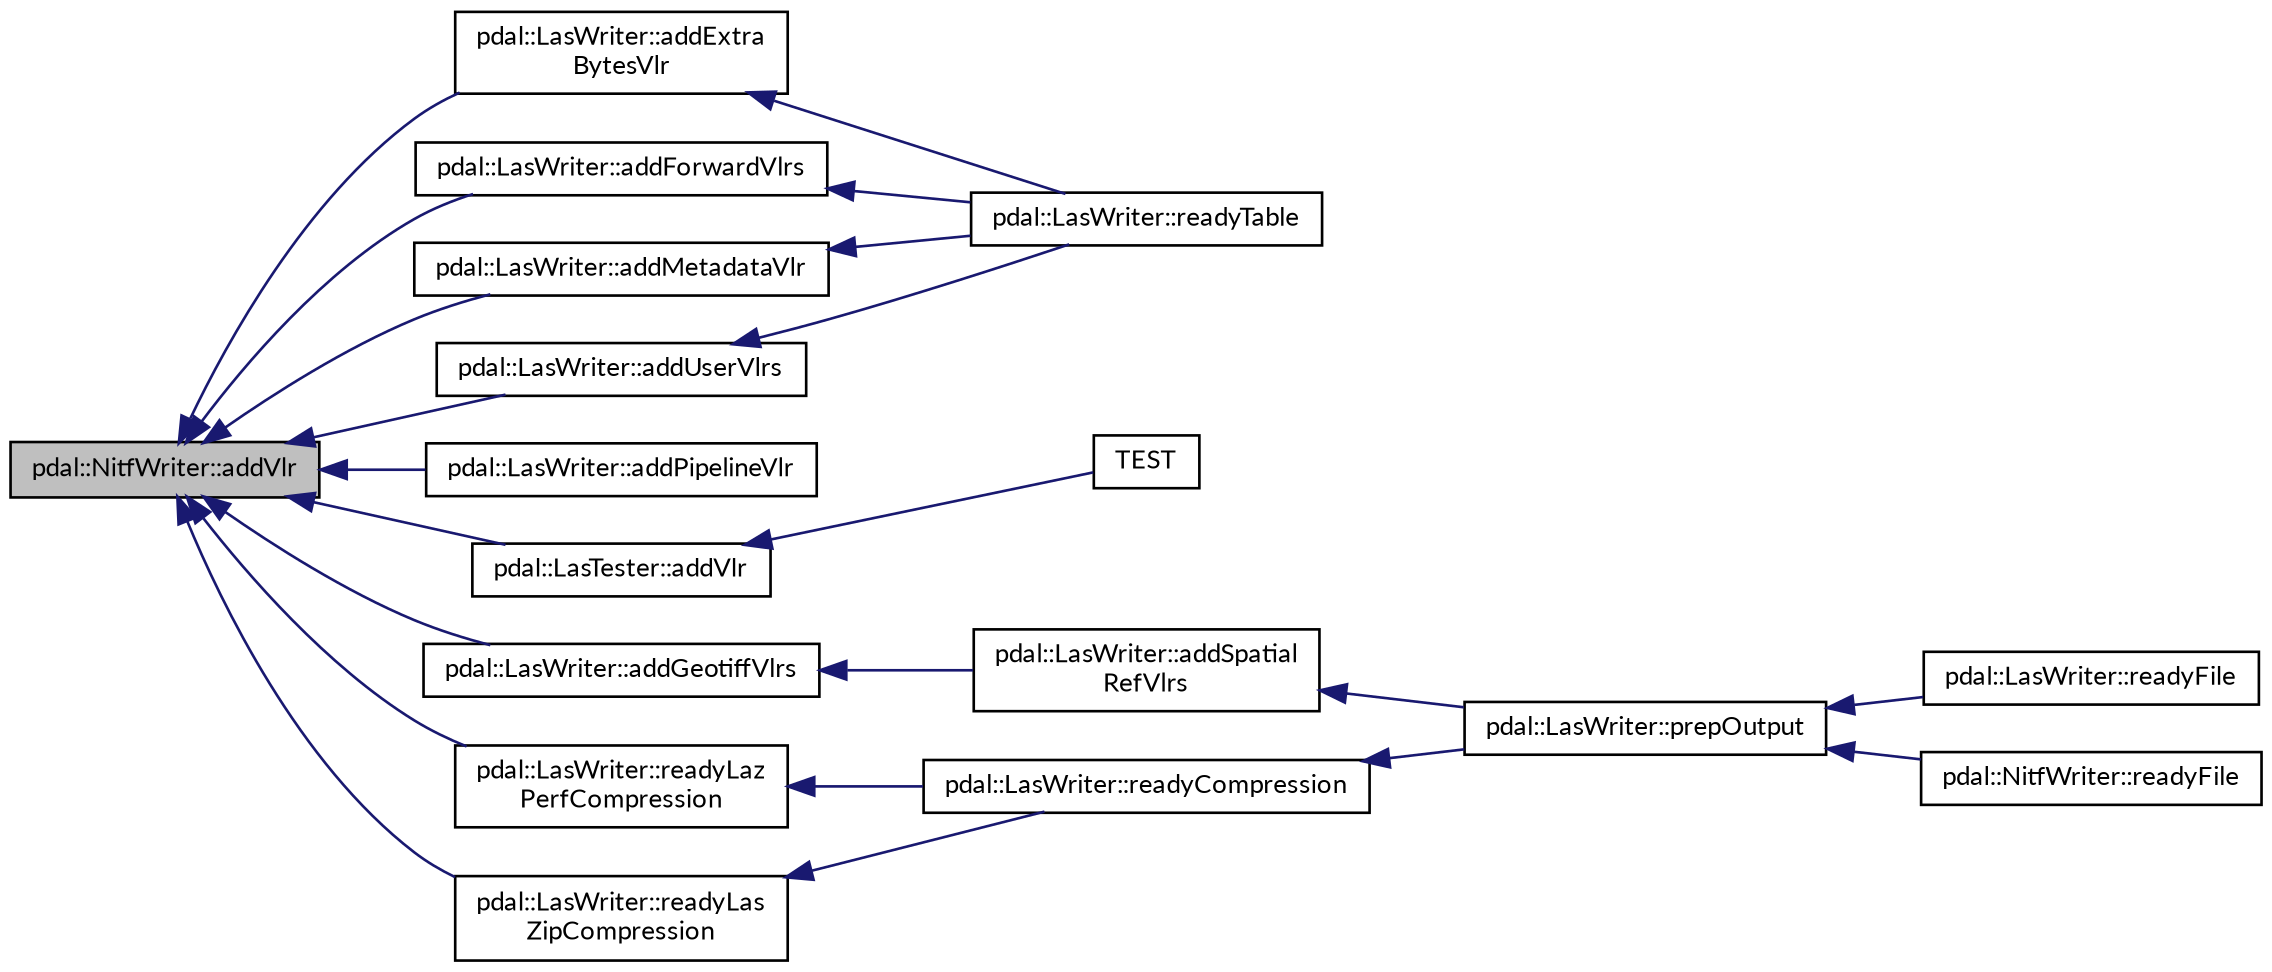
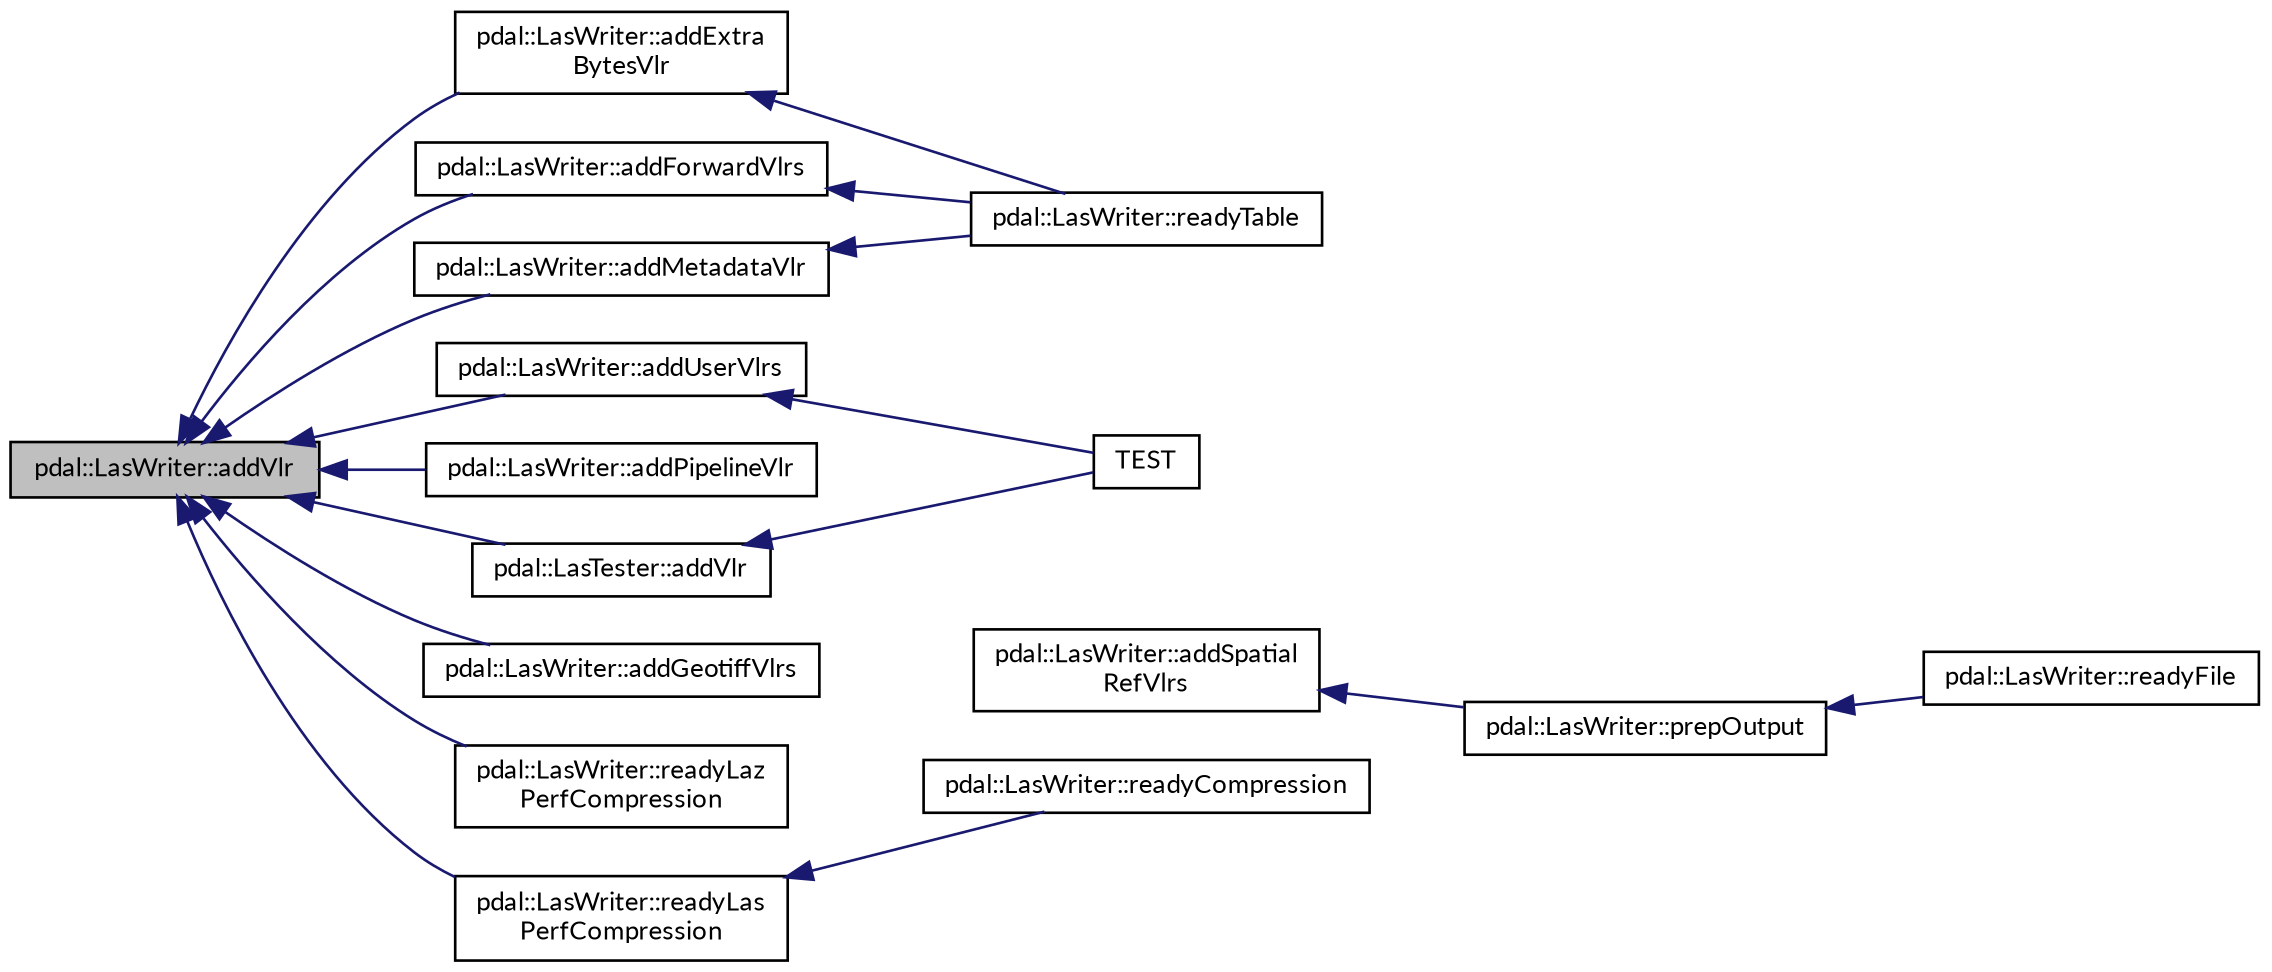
(915, 294) -> (943, 426)
(165, 470) -> (165, 470)
(910, 670) -> none
(1427, 754) -> none
(2091, 778) -> none
(869, 786) -> none
(621, 918) -> (621, 918)
